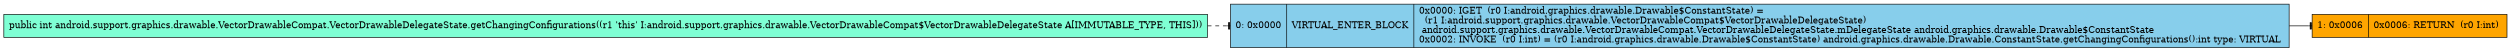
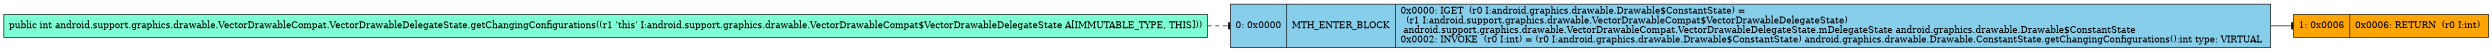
(1350, 26) -> (1341, 26)
